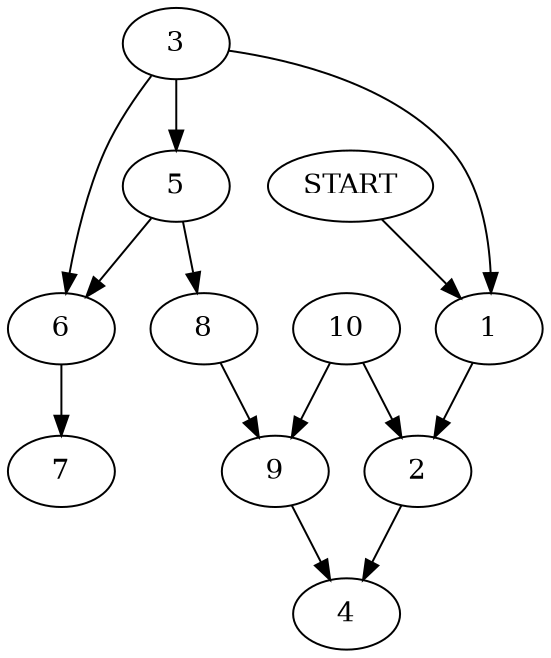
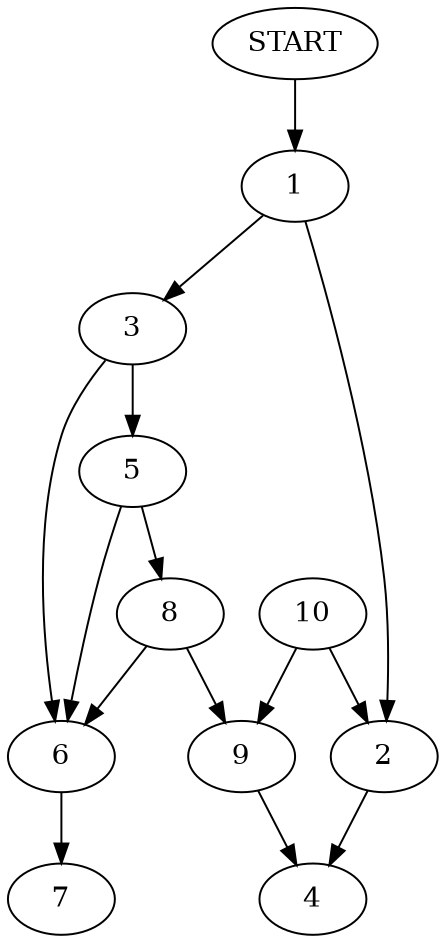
(407, 112) -> (221, 251)
none -> (122, 677)
